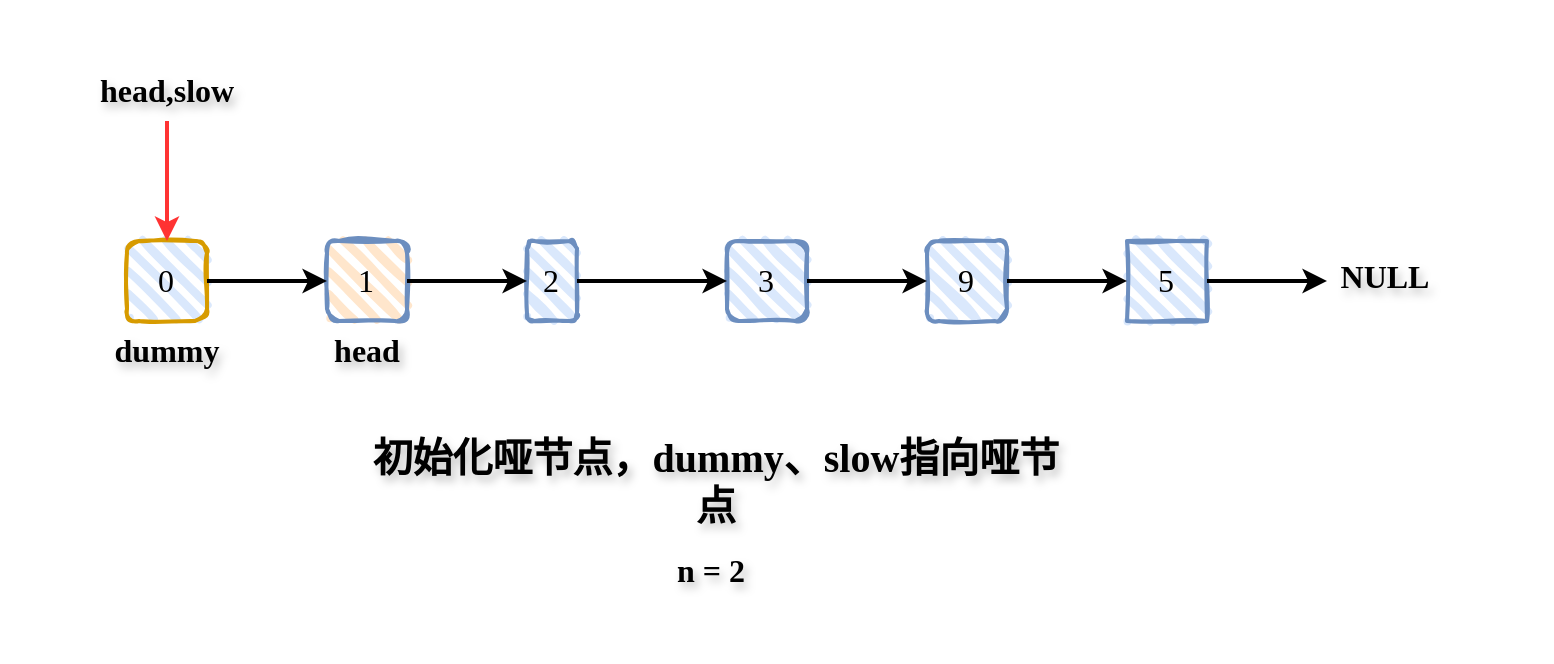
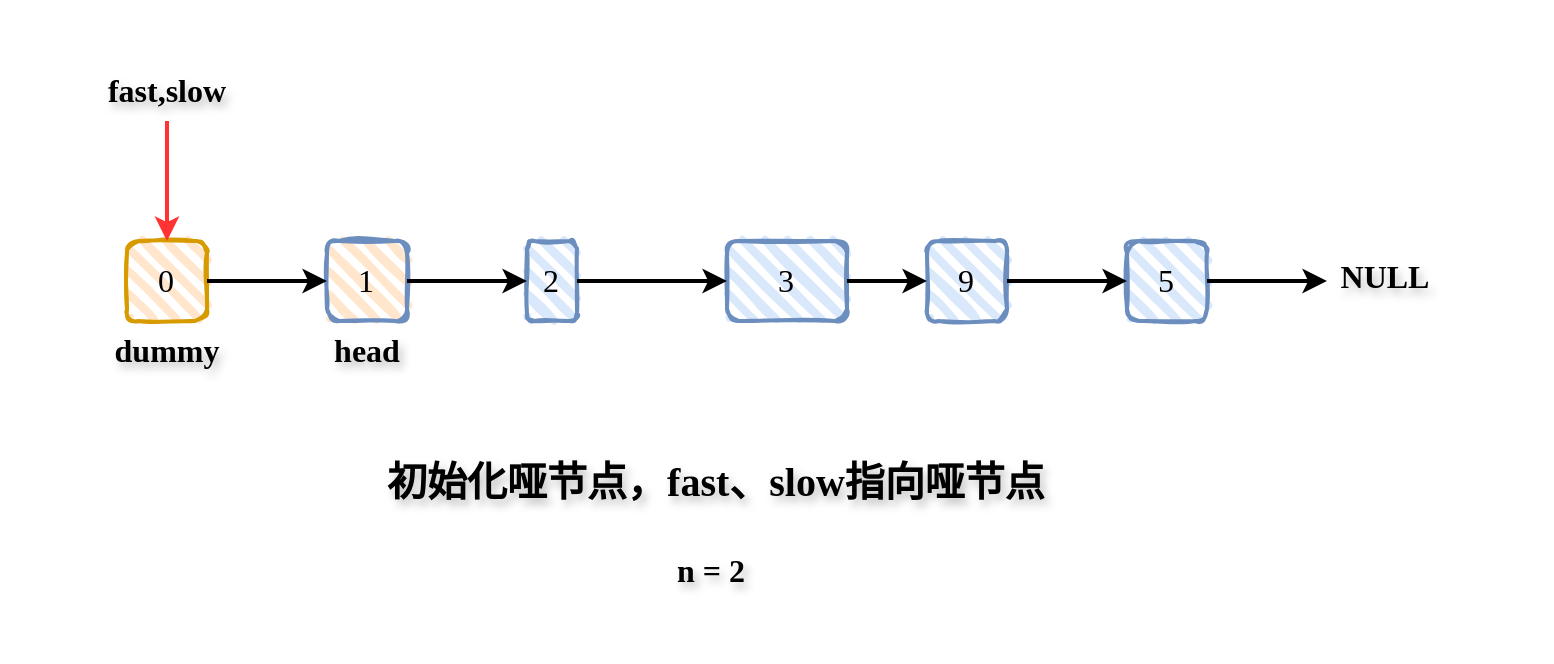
(168, 91) -> (168, 91)
(167, 281) -> (167, 281)
(767, 281) -> (787, 281)
(1167, 281) -> (1167, 281)
(717, 481) -> (717, 481)
